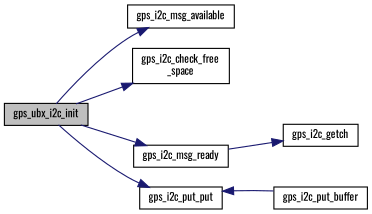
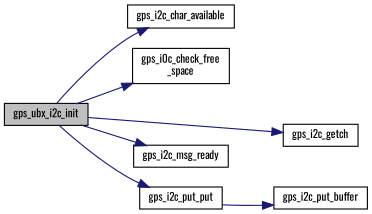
(181, 16) -> (181, 16)
(181, 66) -> (181, 66)
(250, 146) -> (180, 125)
(254, 191) -> (243, 205)
